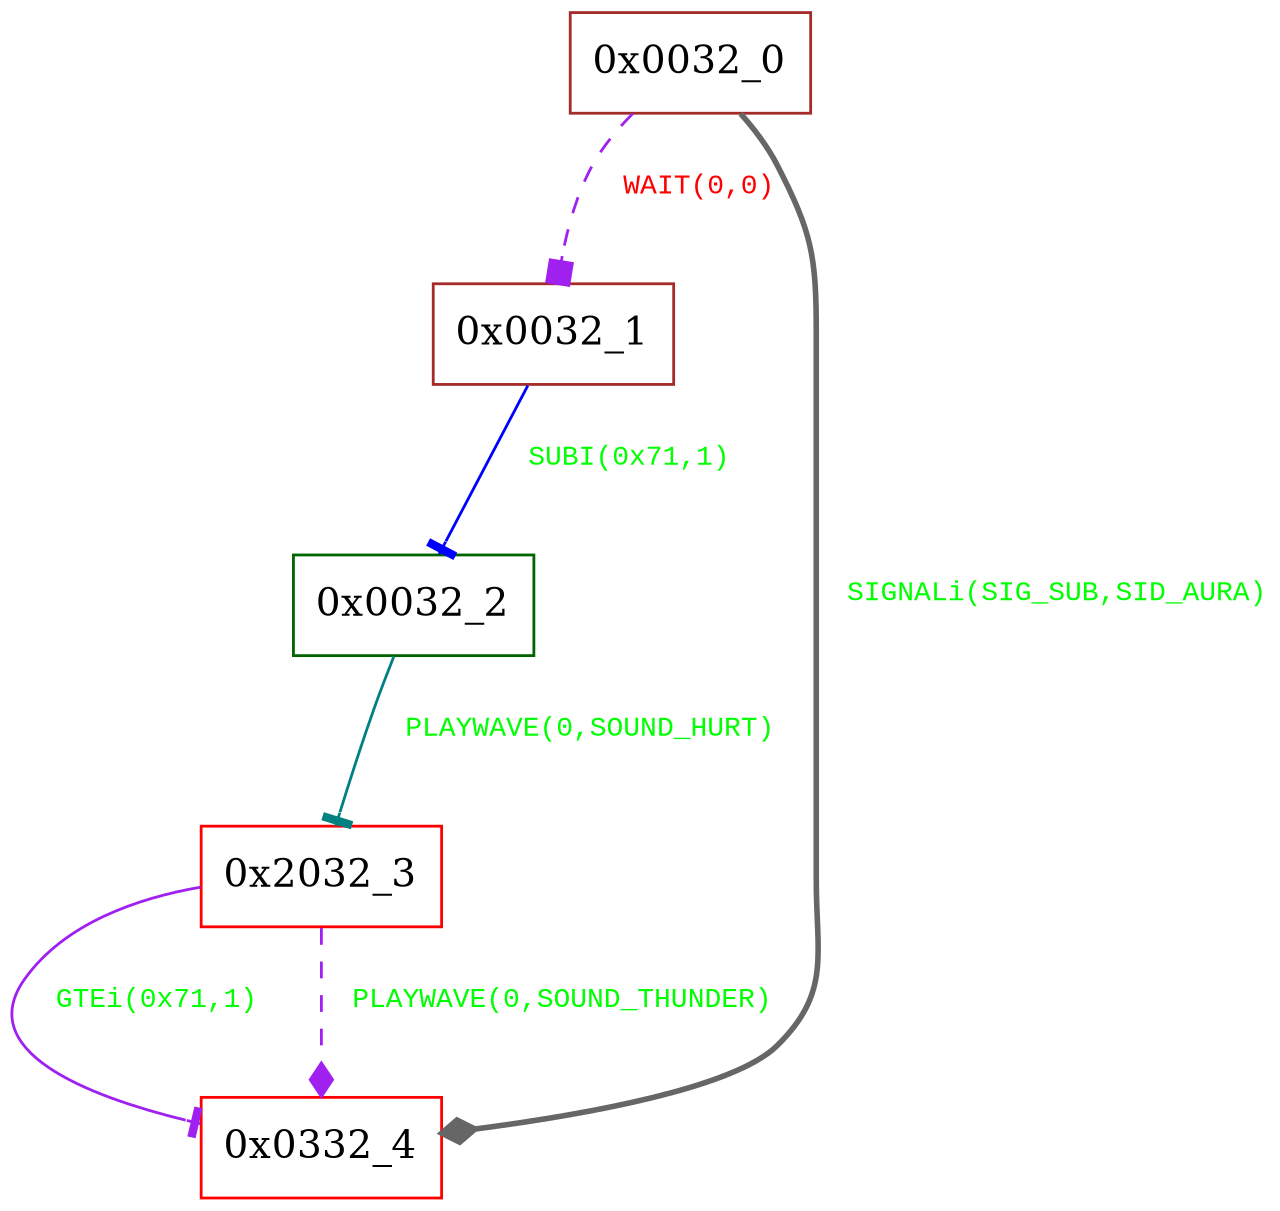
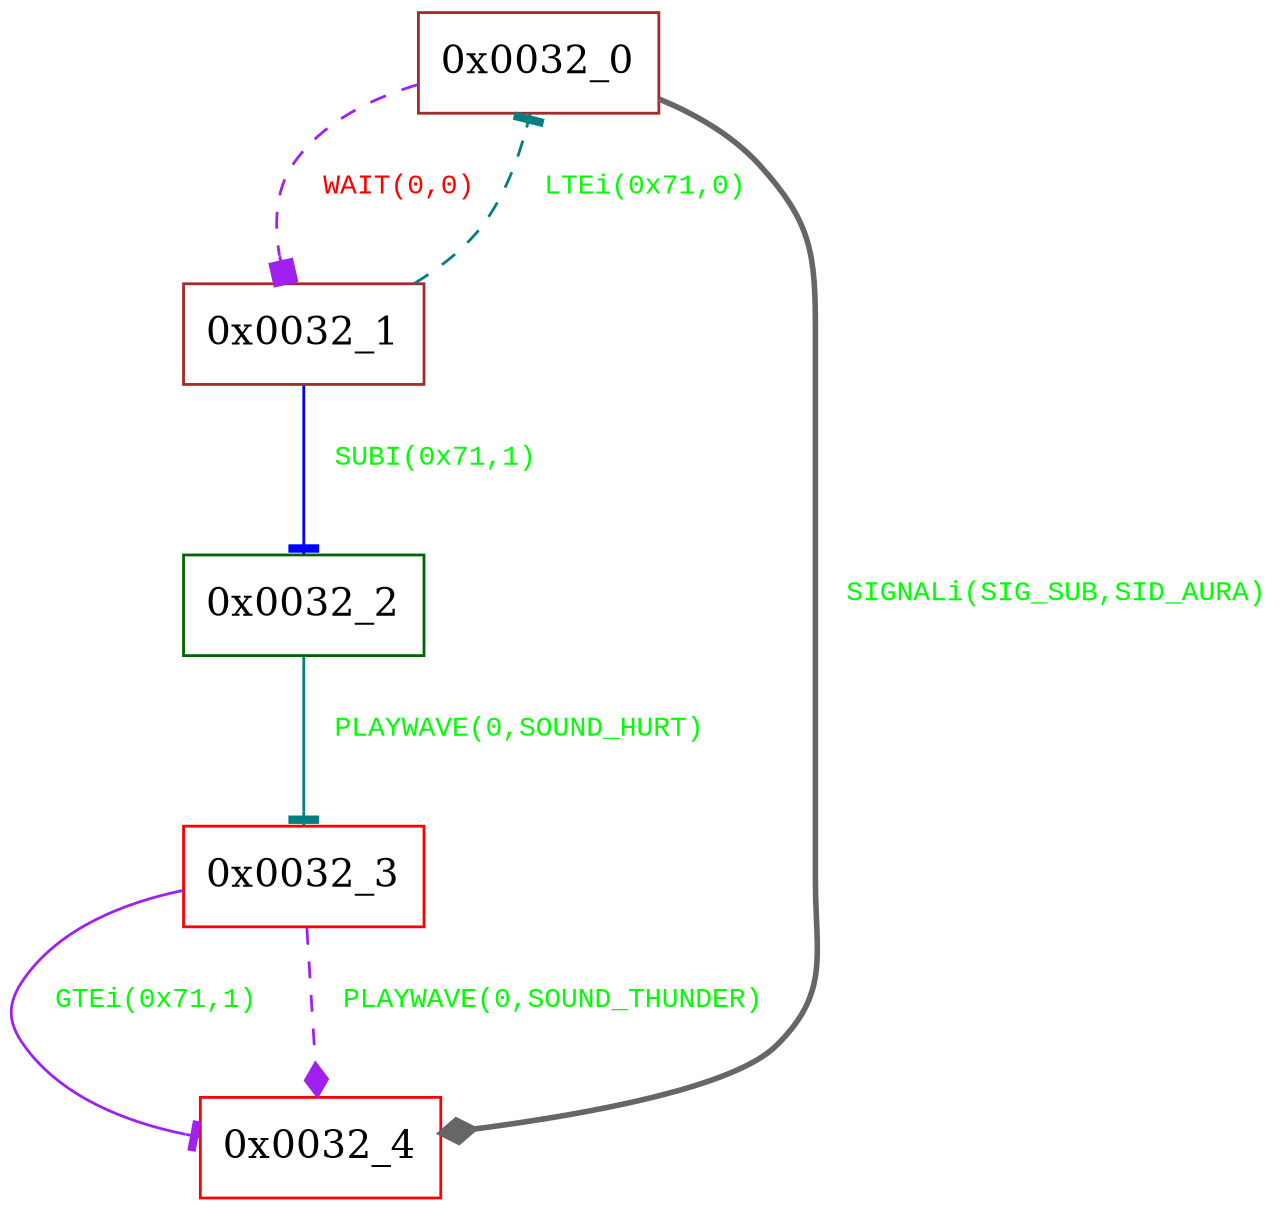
none -> (487, 218)
(321, 876) -> (304, 876)
(321, 1148) -> (321, 1148)
